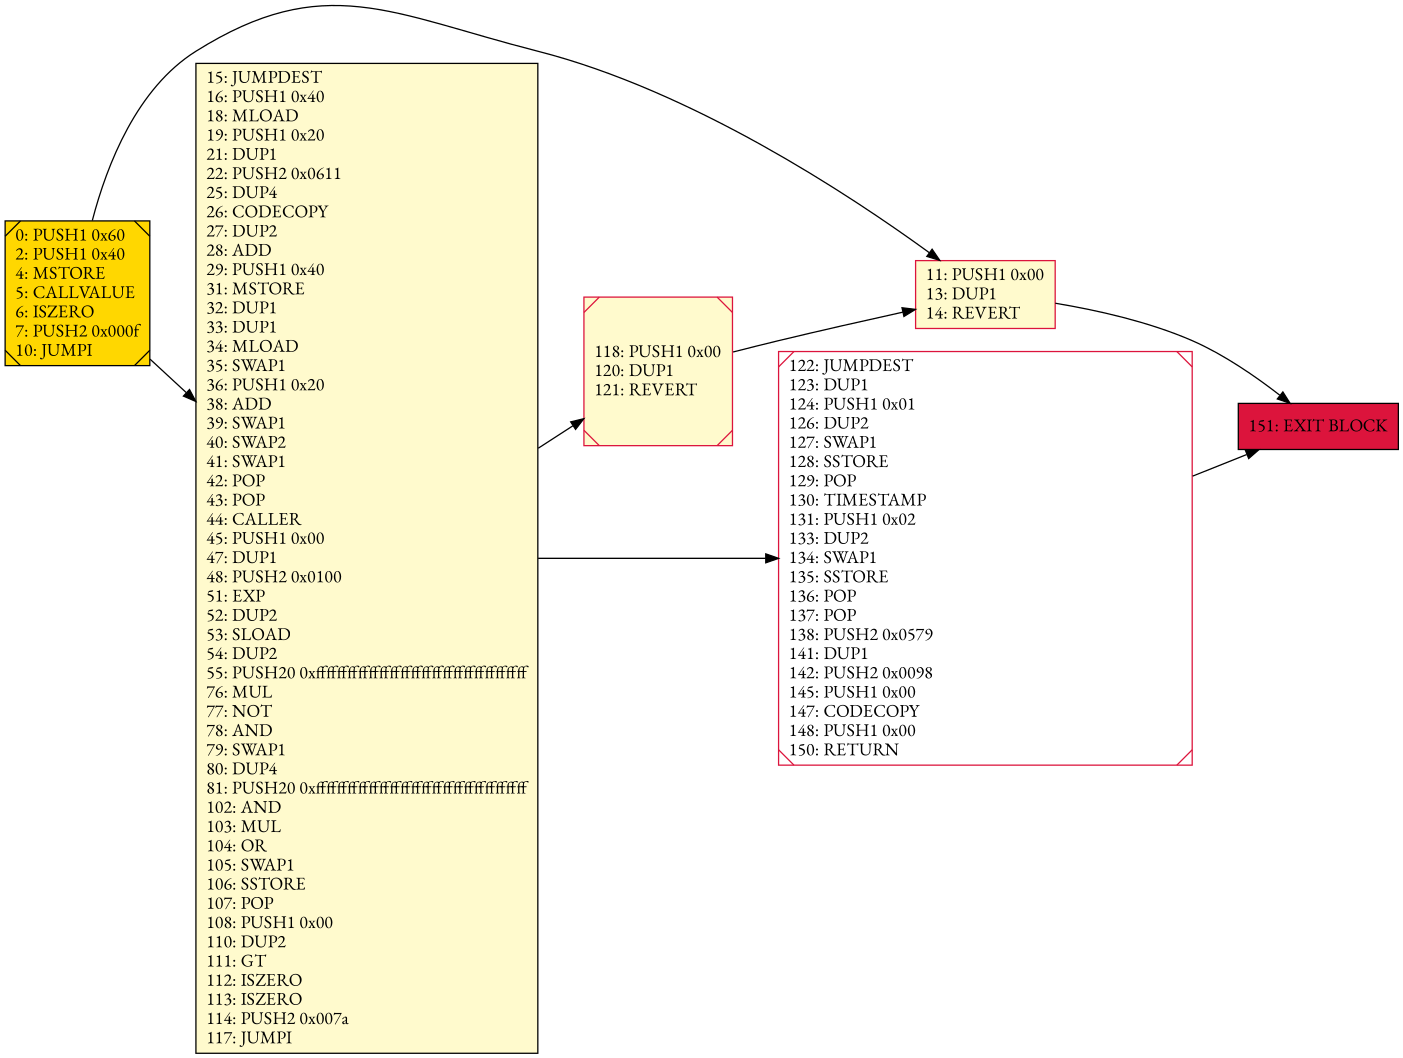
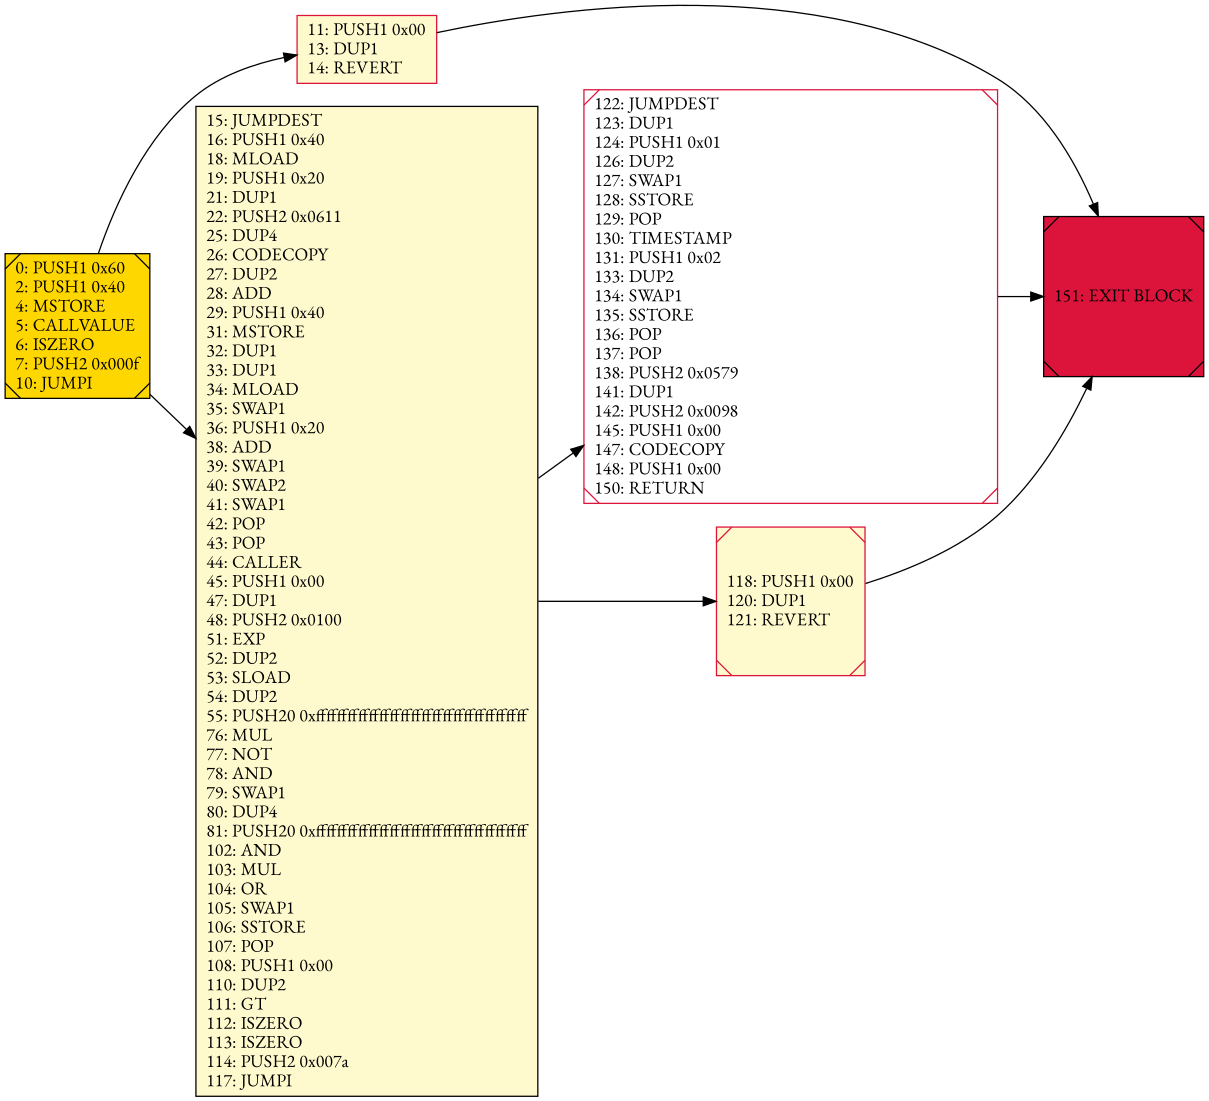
(818, 331) -> (1000, 513)
(1318, 426) -> (1124, 297)
